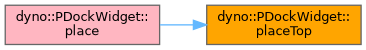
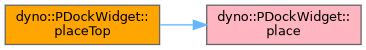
(177, 25) -> (177, 25)
